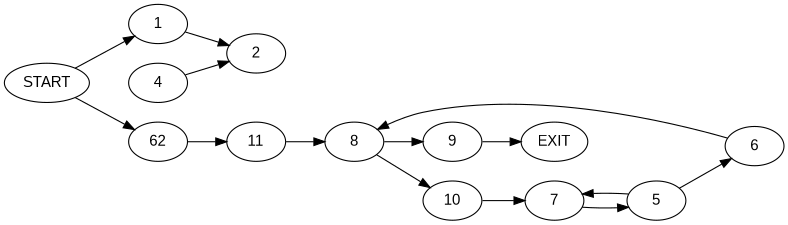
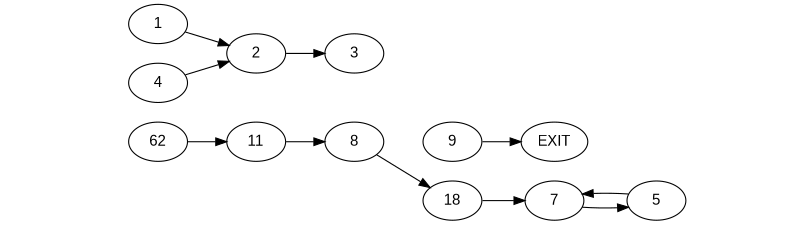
none -> (354, 53)
(47, 83) -> none
(398, 142) -> none
(755, 146) -> none
(452, 201) -> (452, 201)
